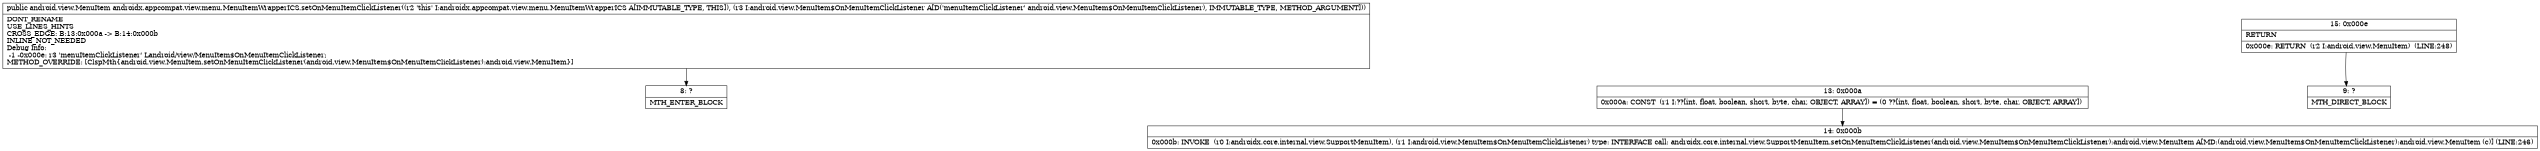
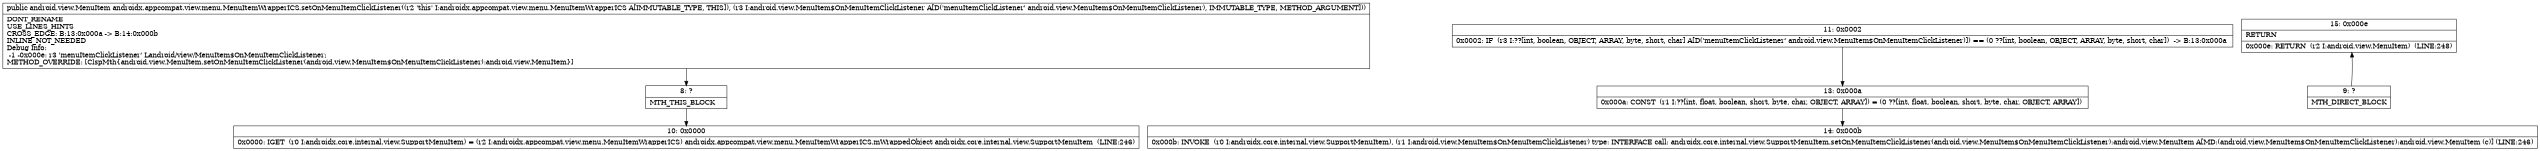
none -> (1843, 36)
(2346, 67) -> (2352, 72)
(686, 103) -> (682, 103)
none -> (686, 137)
